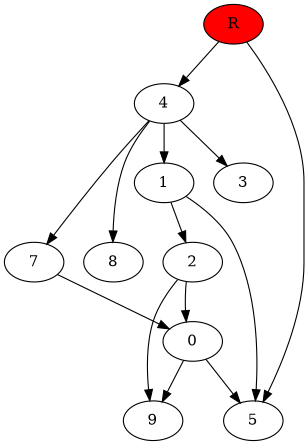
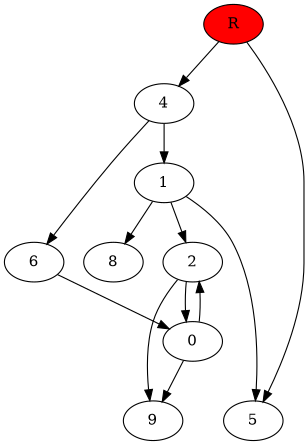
(121, 173) -> (142, 218)
(243, 183) -> none
(34, 262) -> (34, 262)
(220, 377) -> (200, 307)
